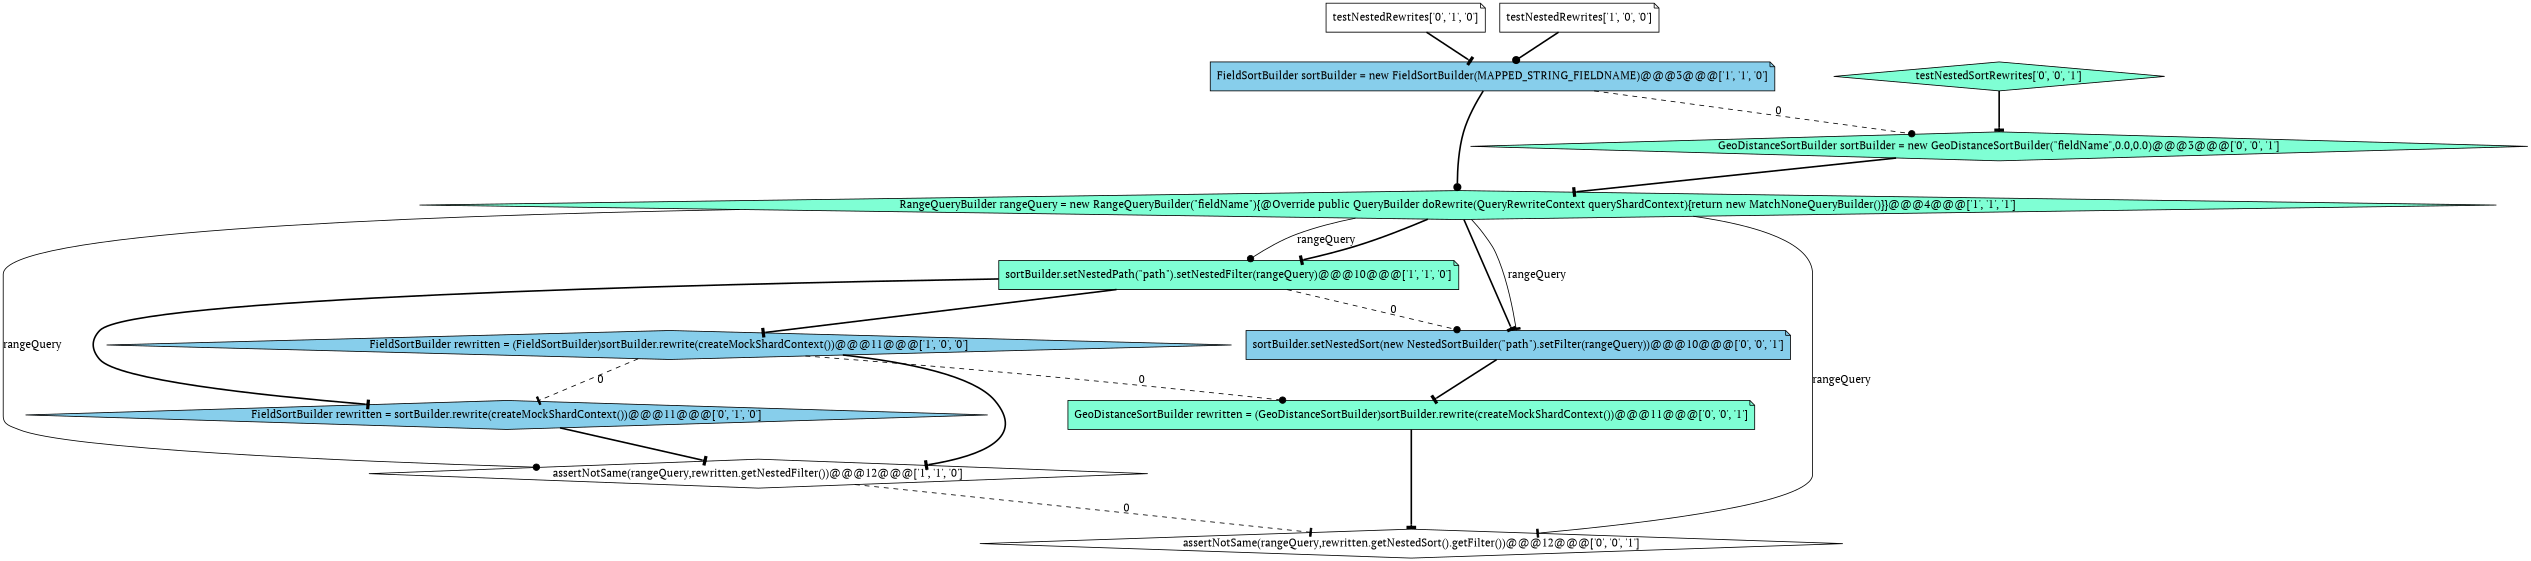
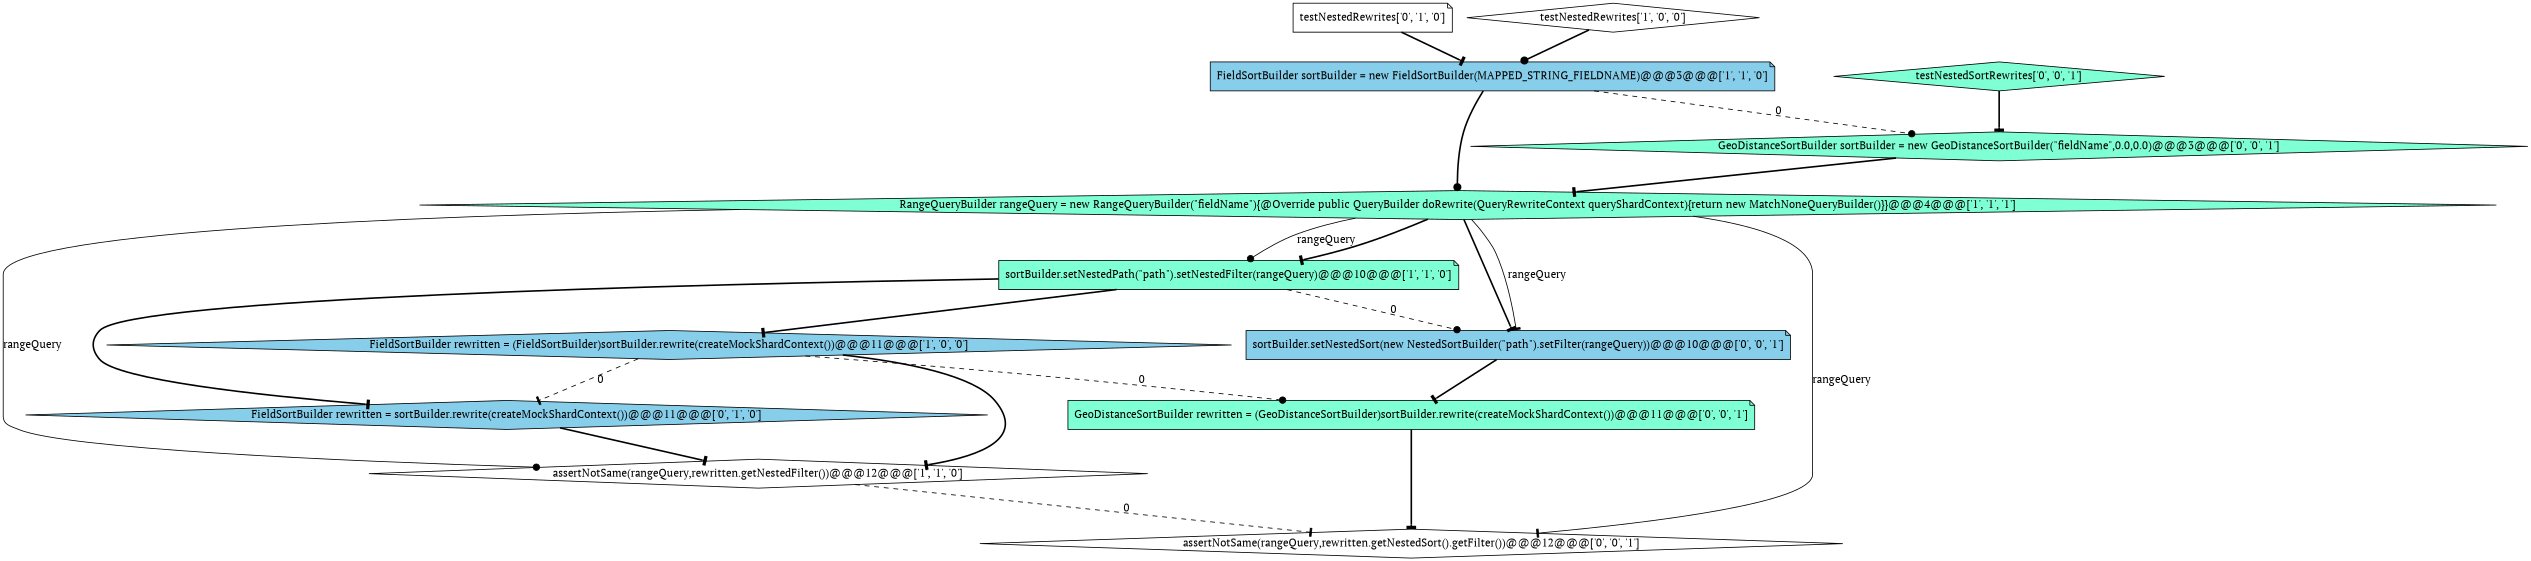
(1579, 18) -> (1613, 18)
